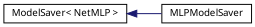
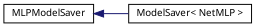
(149, 14) -> (116, 14)
